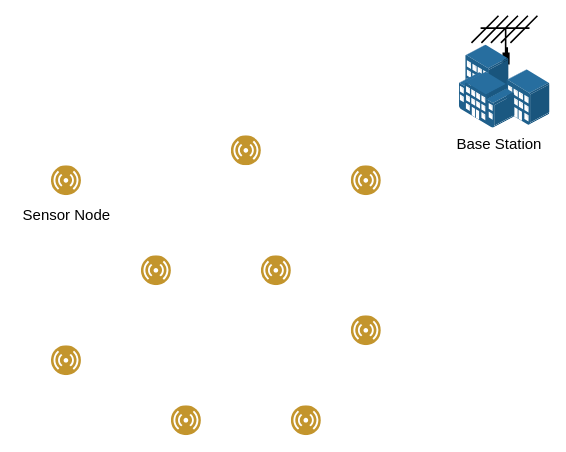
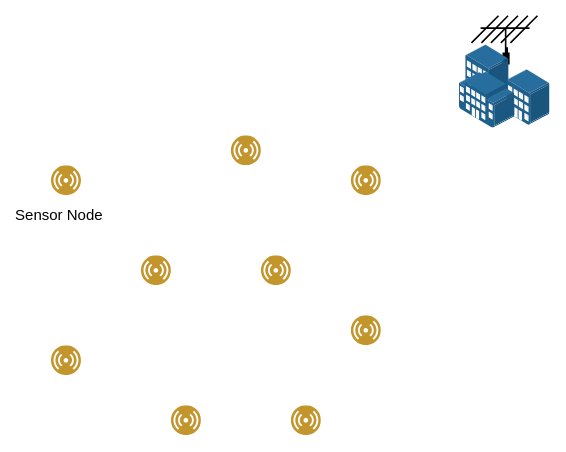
(500, 143) -> none
(66, 214) -> (59, 214)
